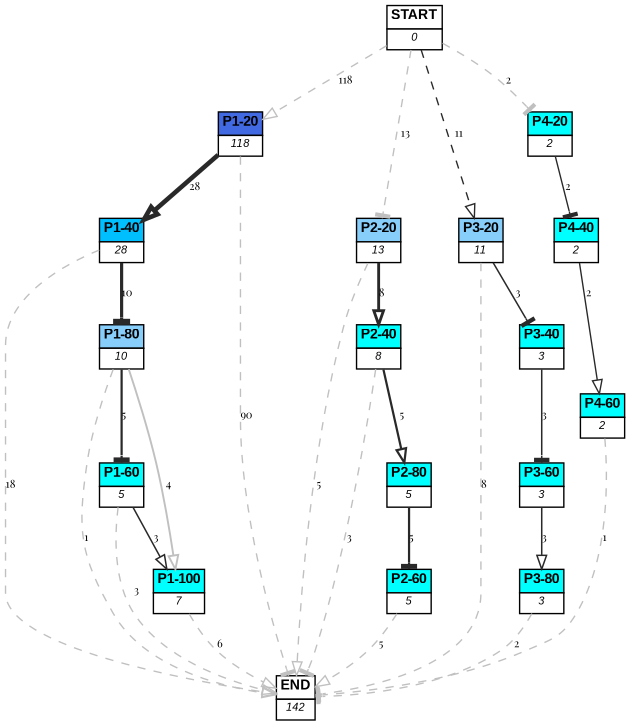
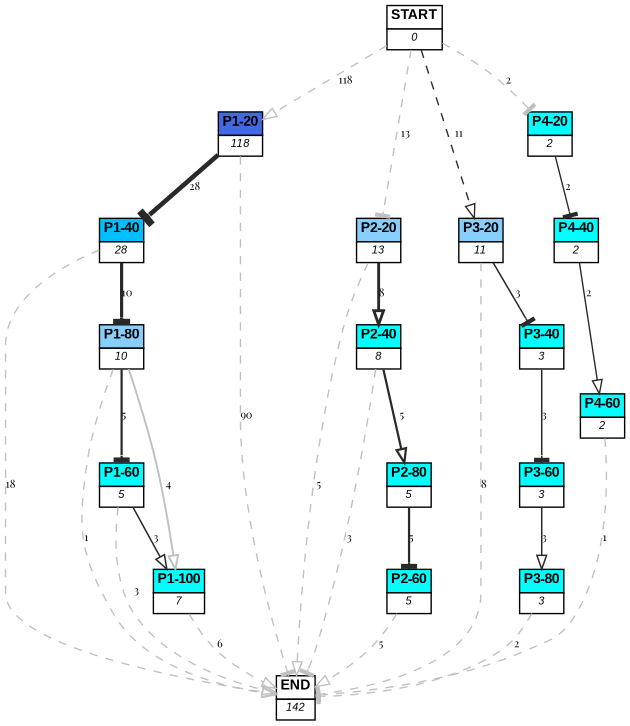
(186, 183) -> (184, 185)
